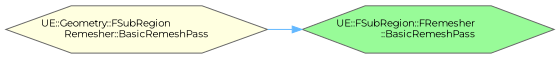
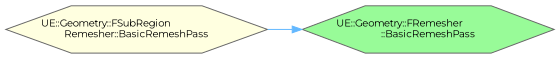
(428, 29) -> (428, 29)
